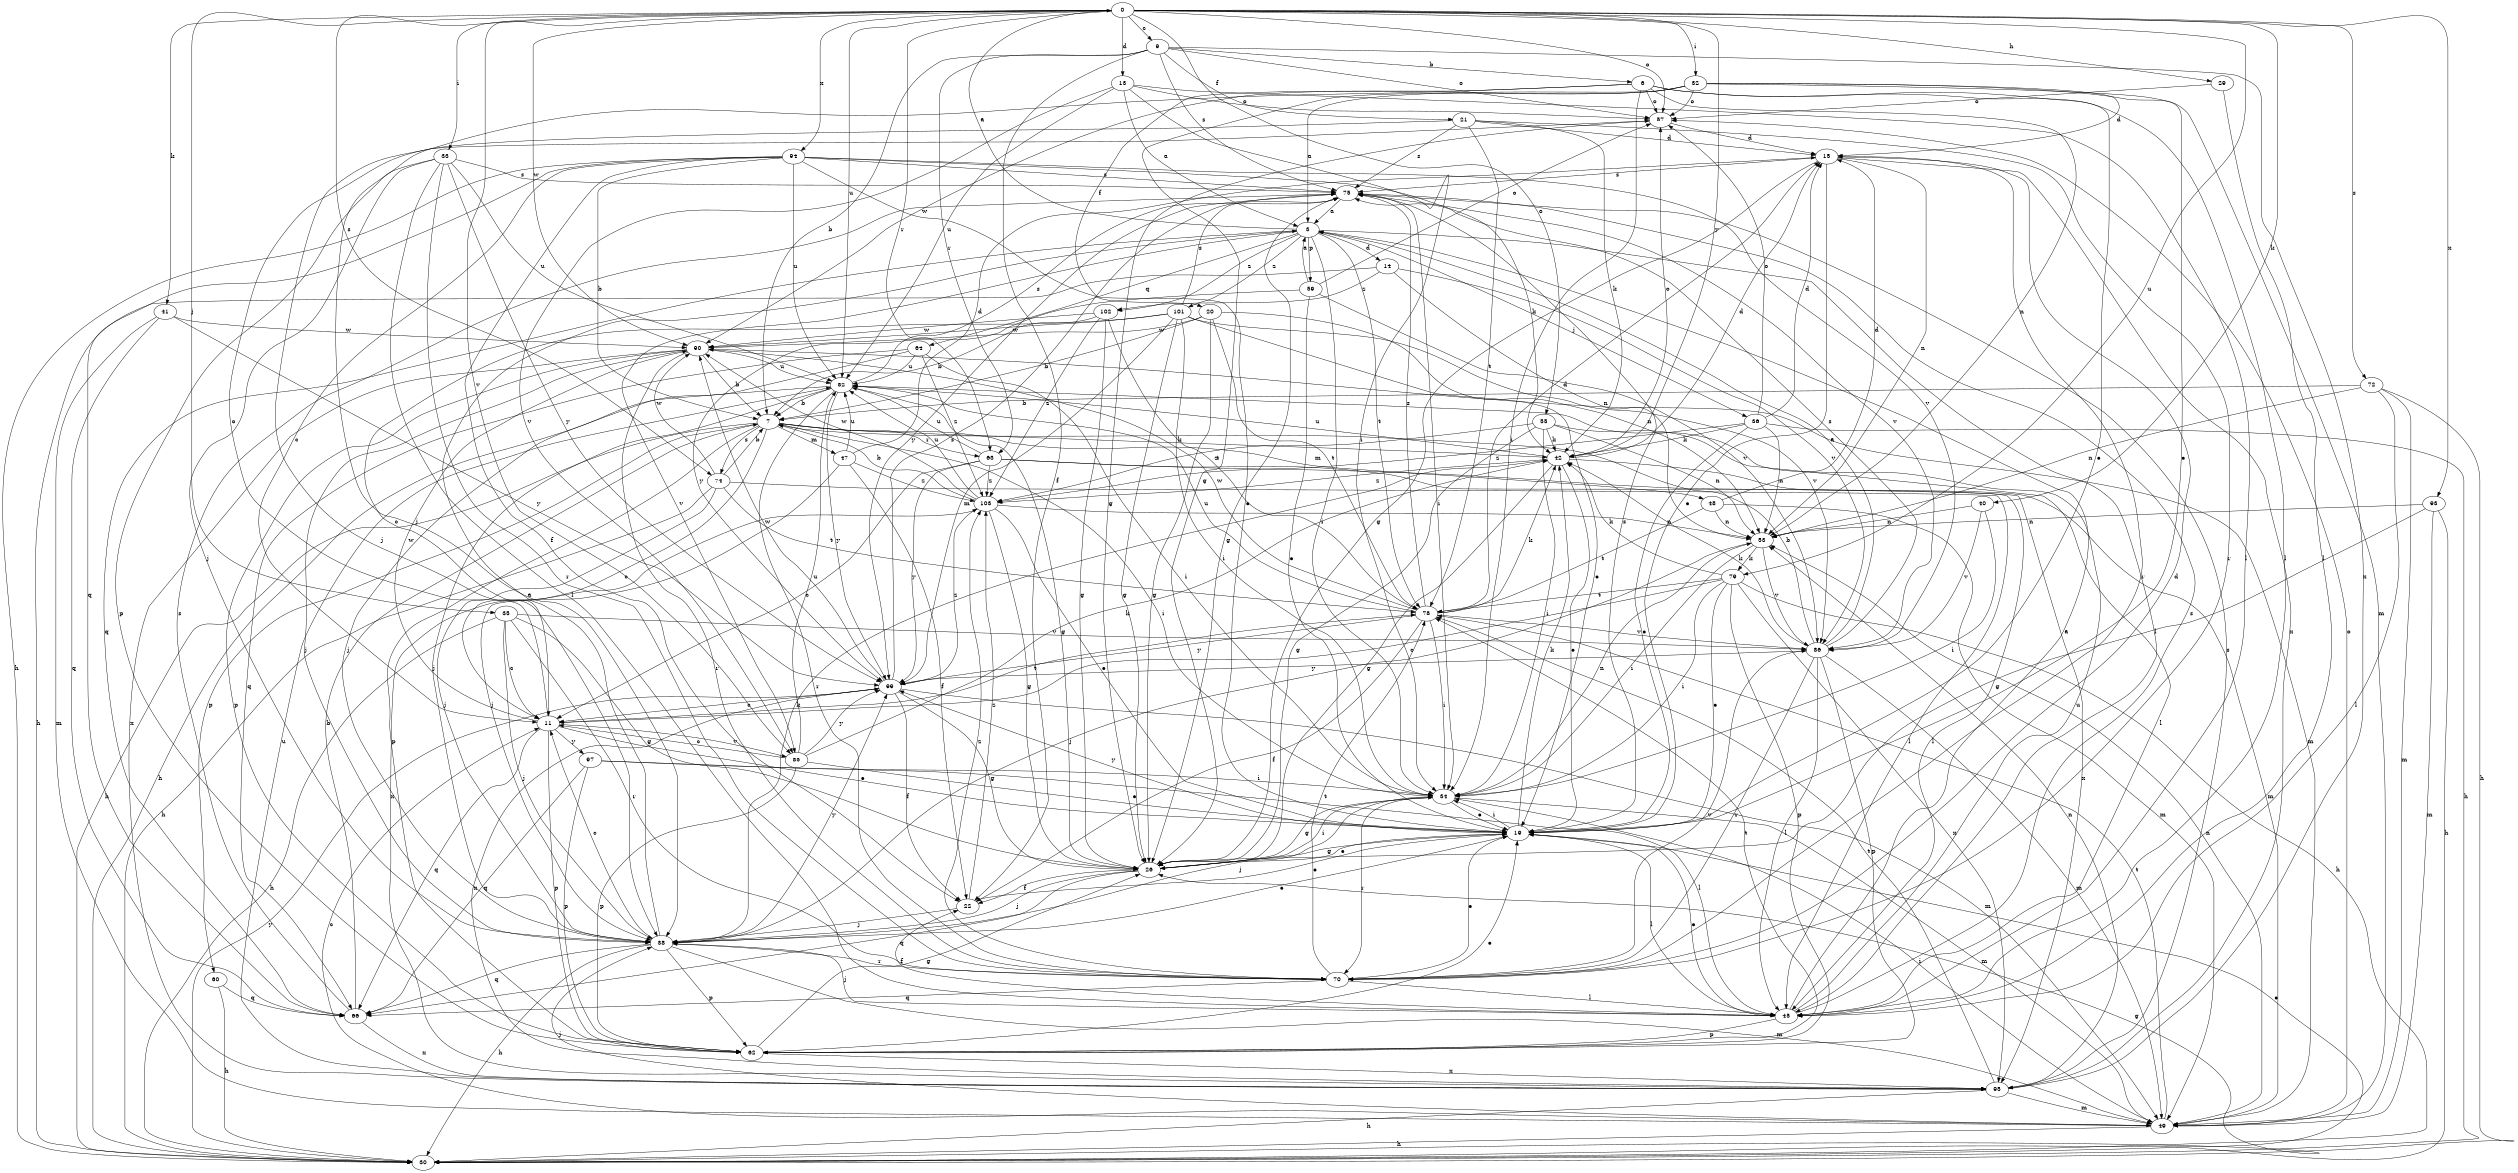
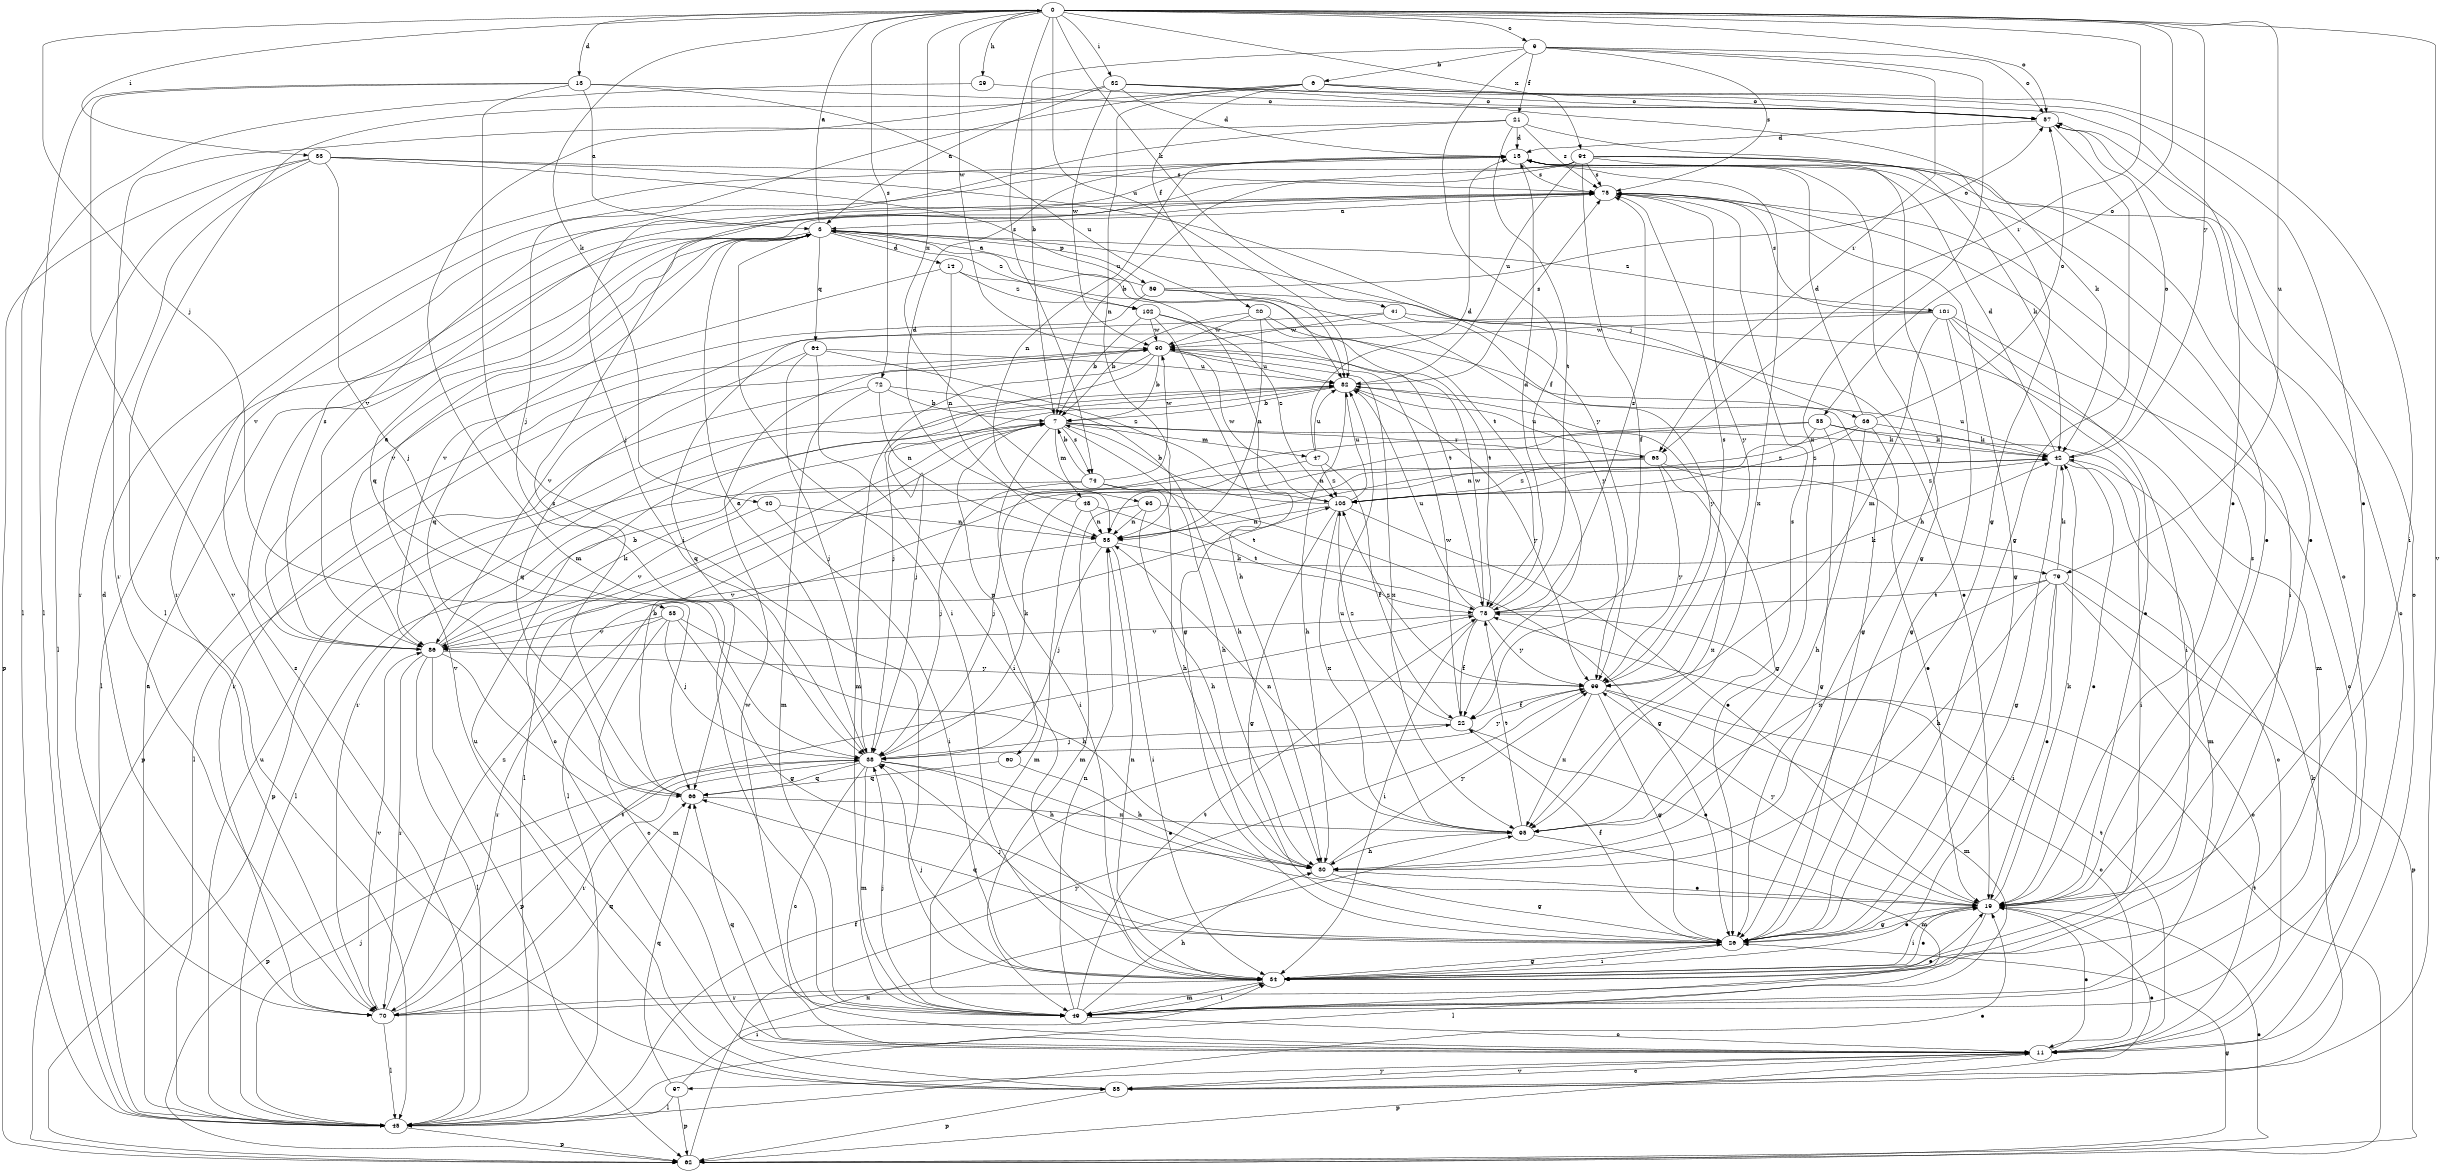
(770, 533) -> (1411, 427)
